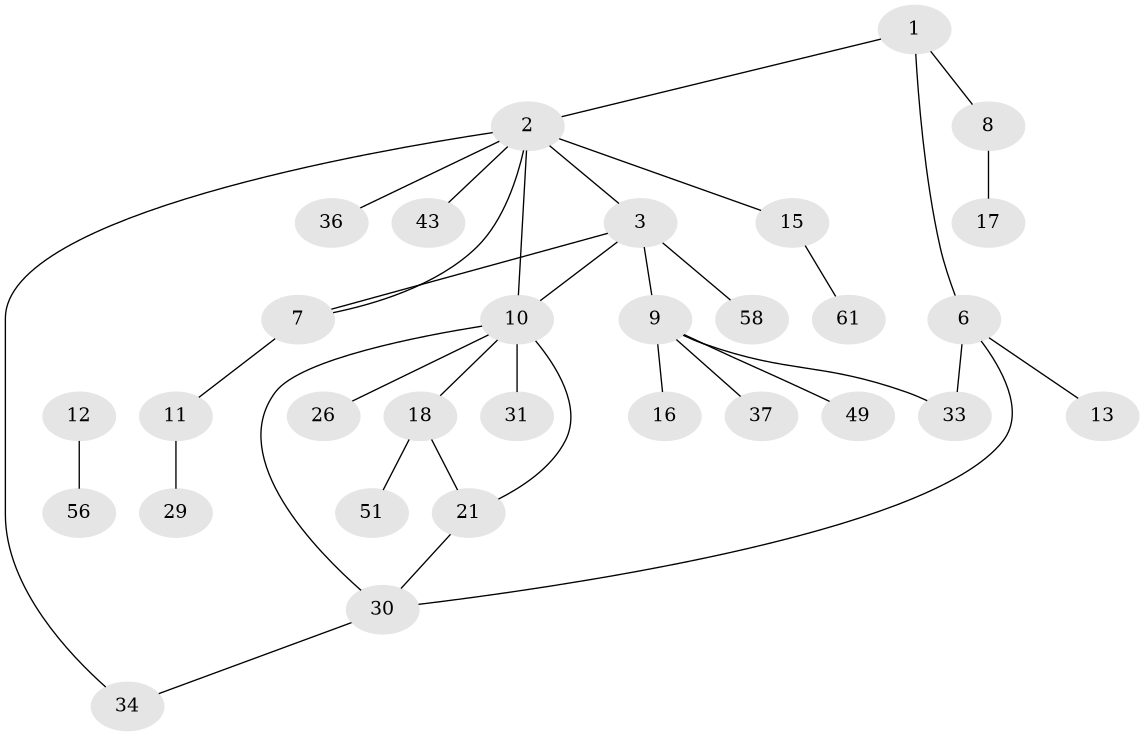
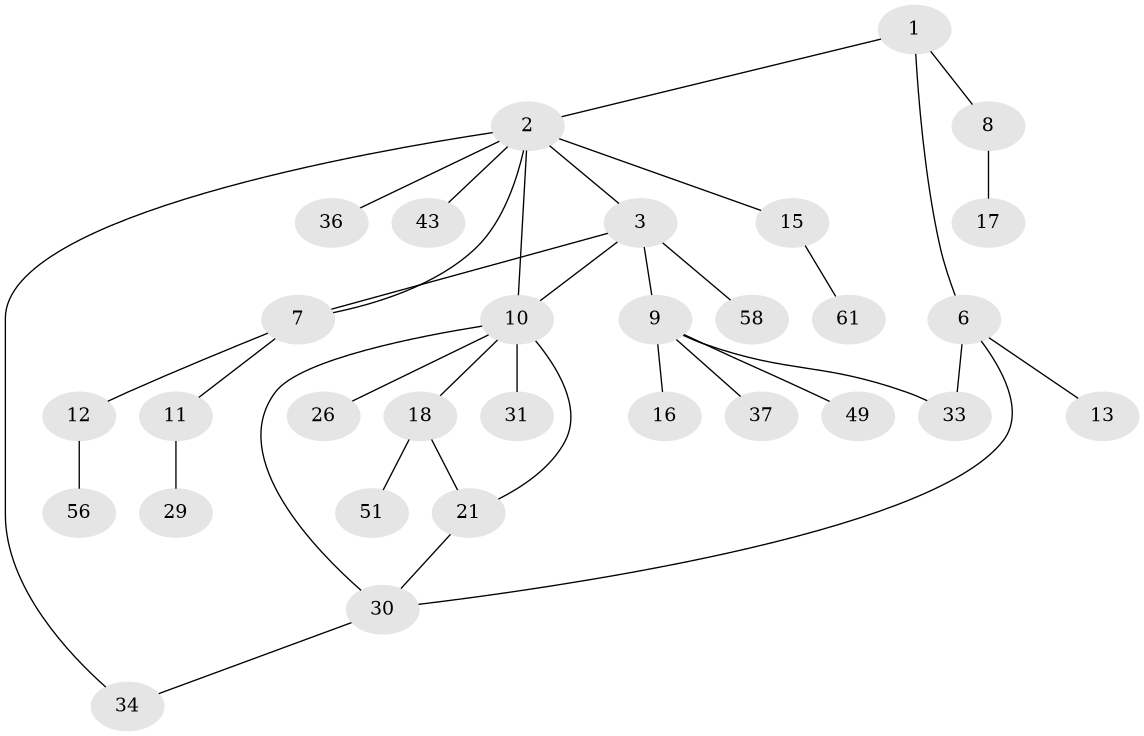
none -> (187, 366)
